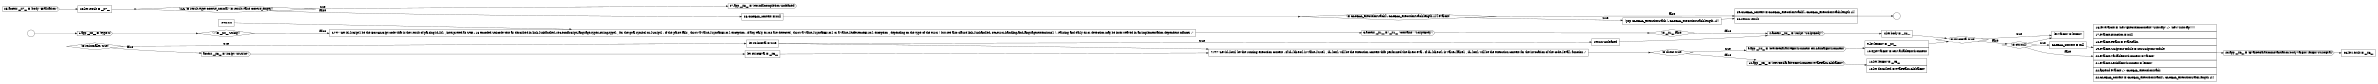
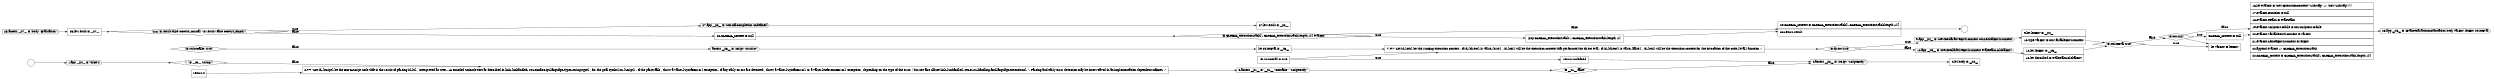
none -> (1274, 25)
(1929, 37) -> (2094, 48)
(433, 45) -> none
(2358, 53) -> none
